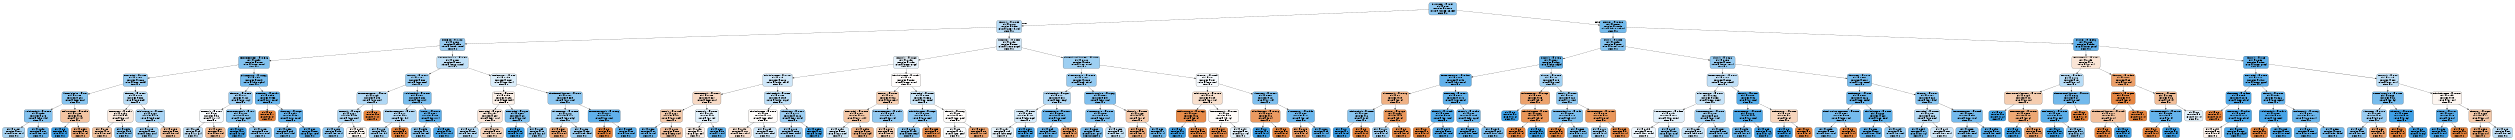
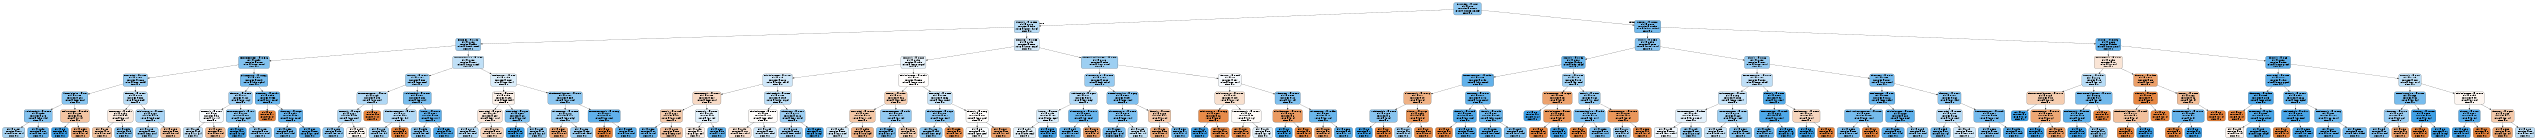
(2194, 116) -> (2216, 116)
none -> (886, 133)
